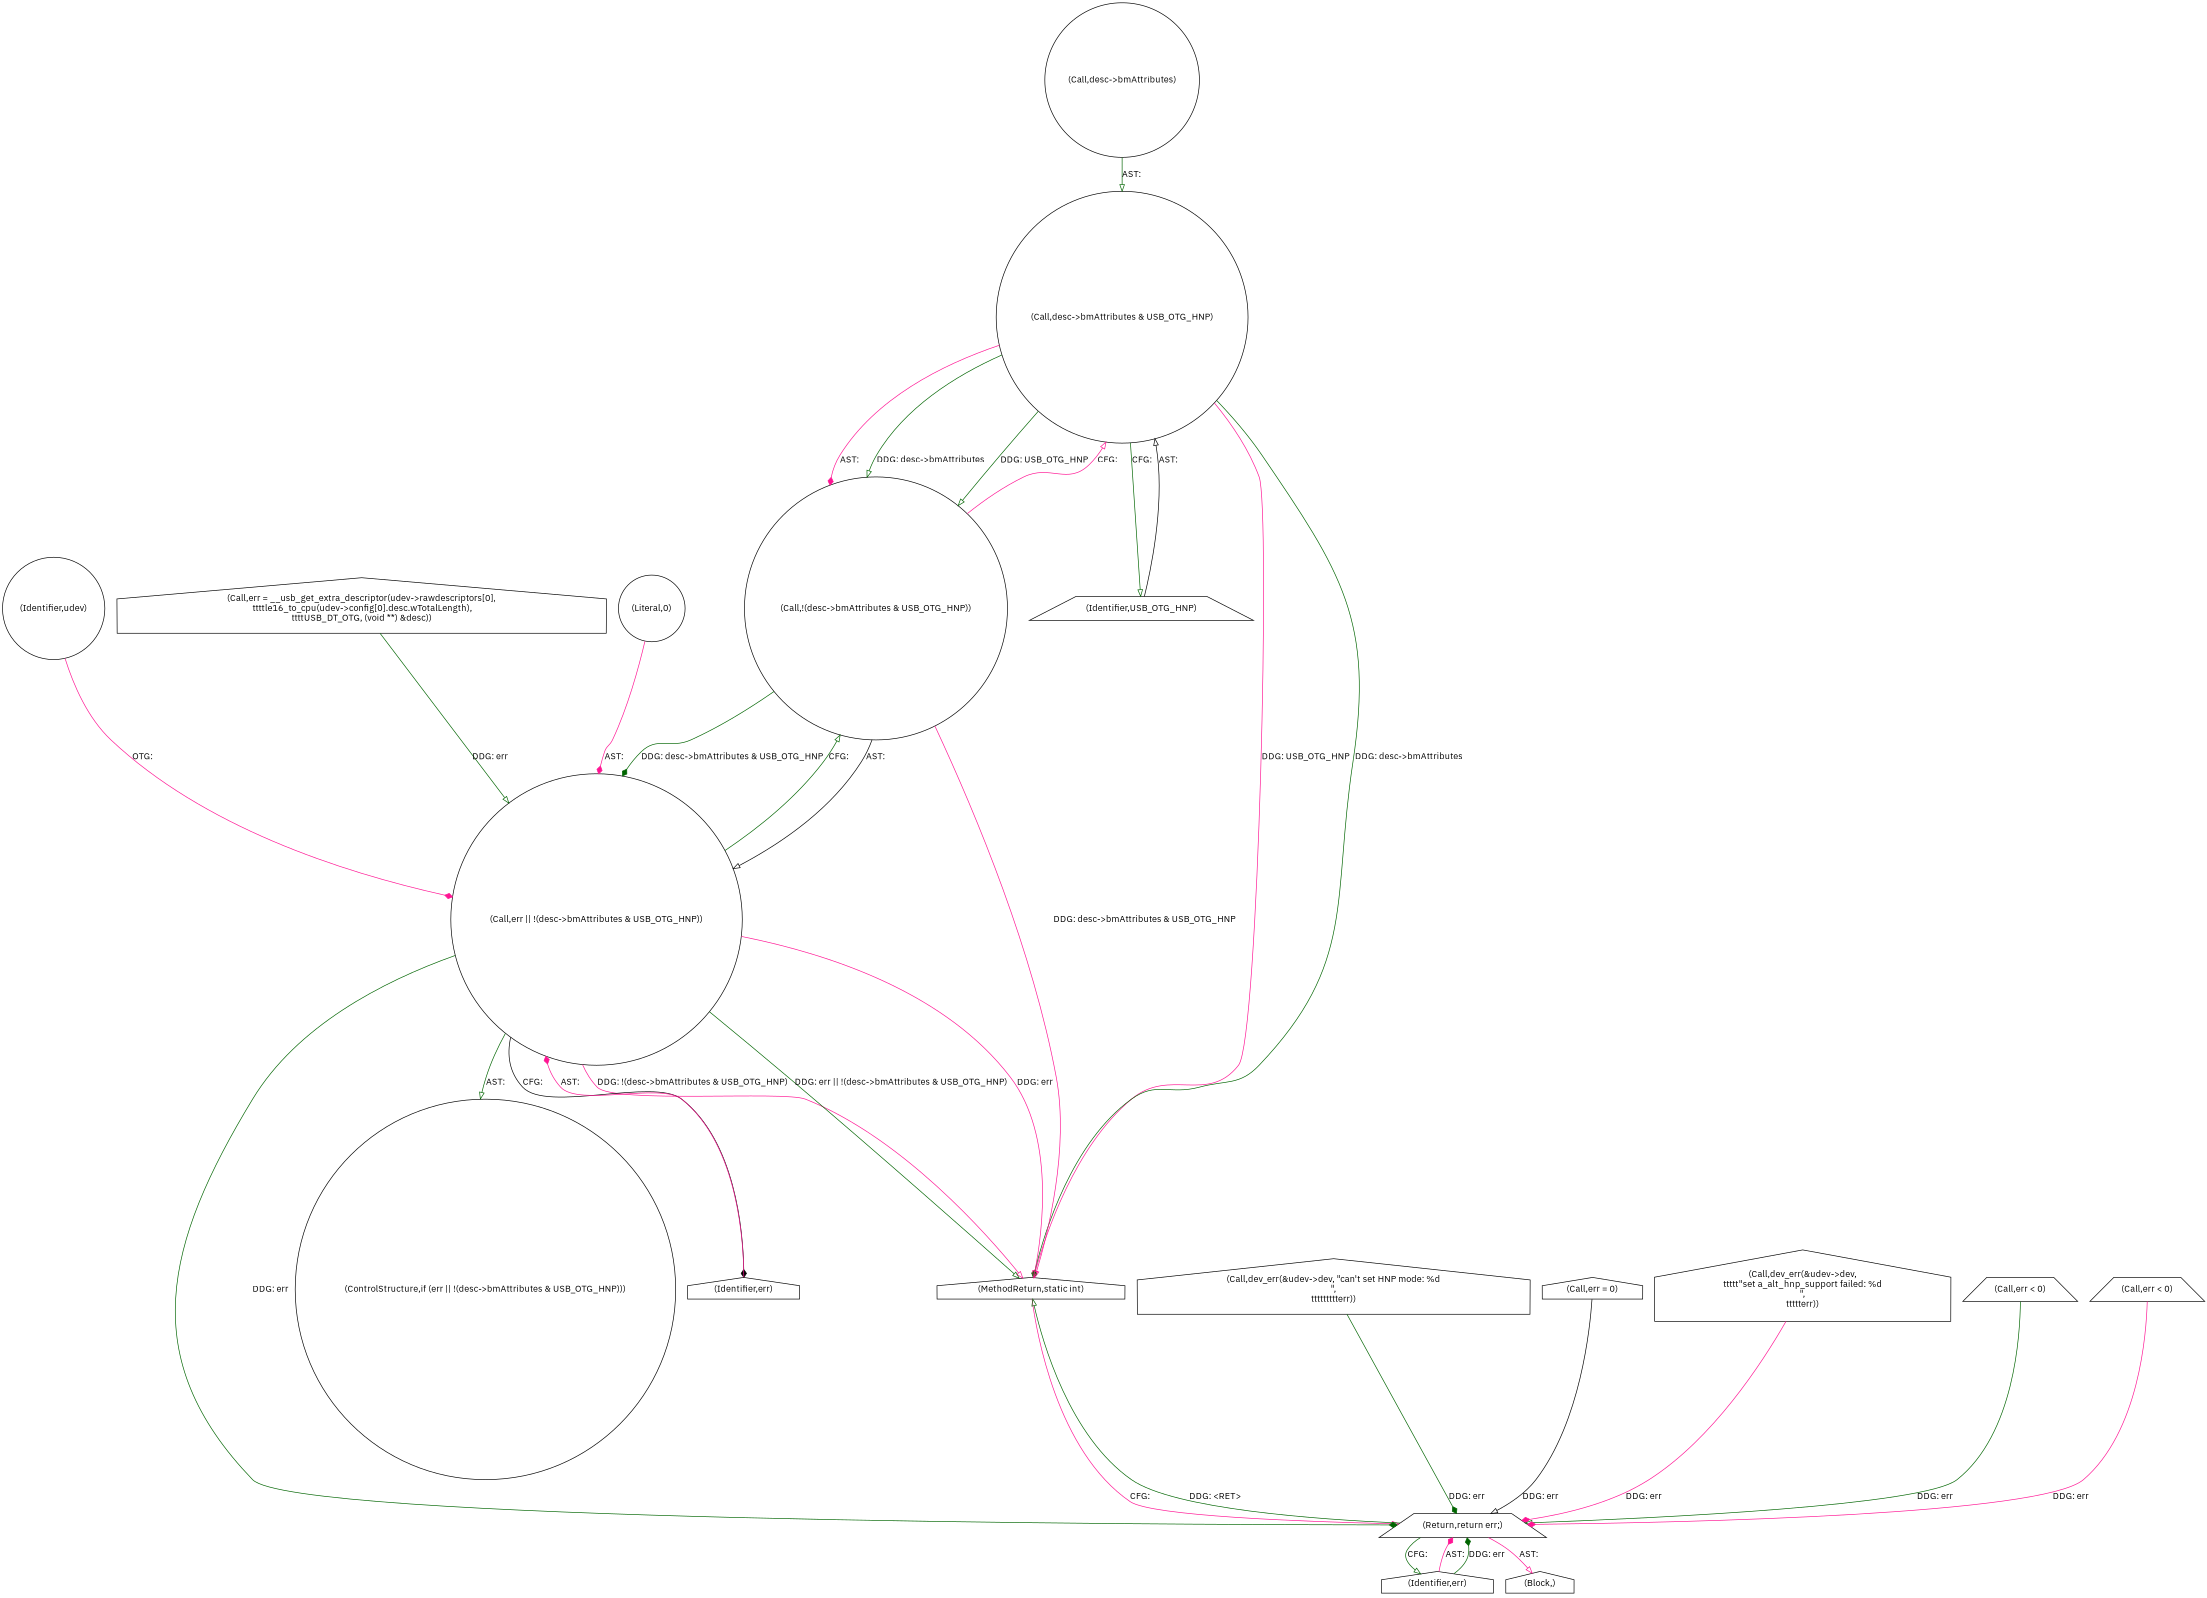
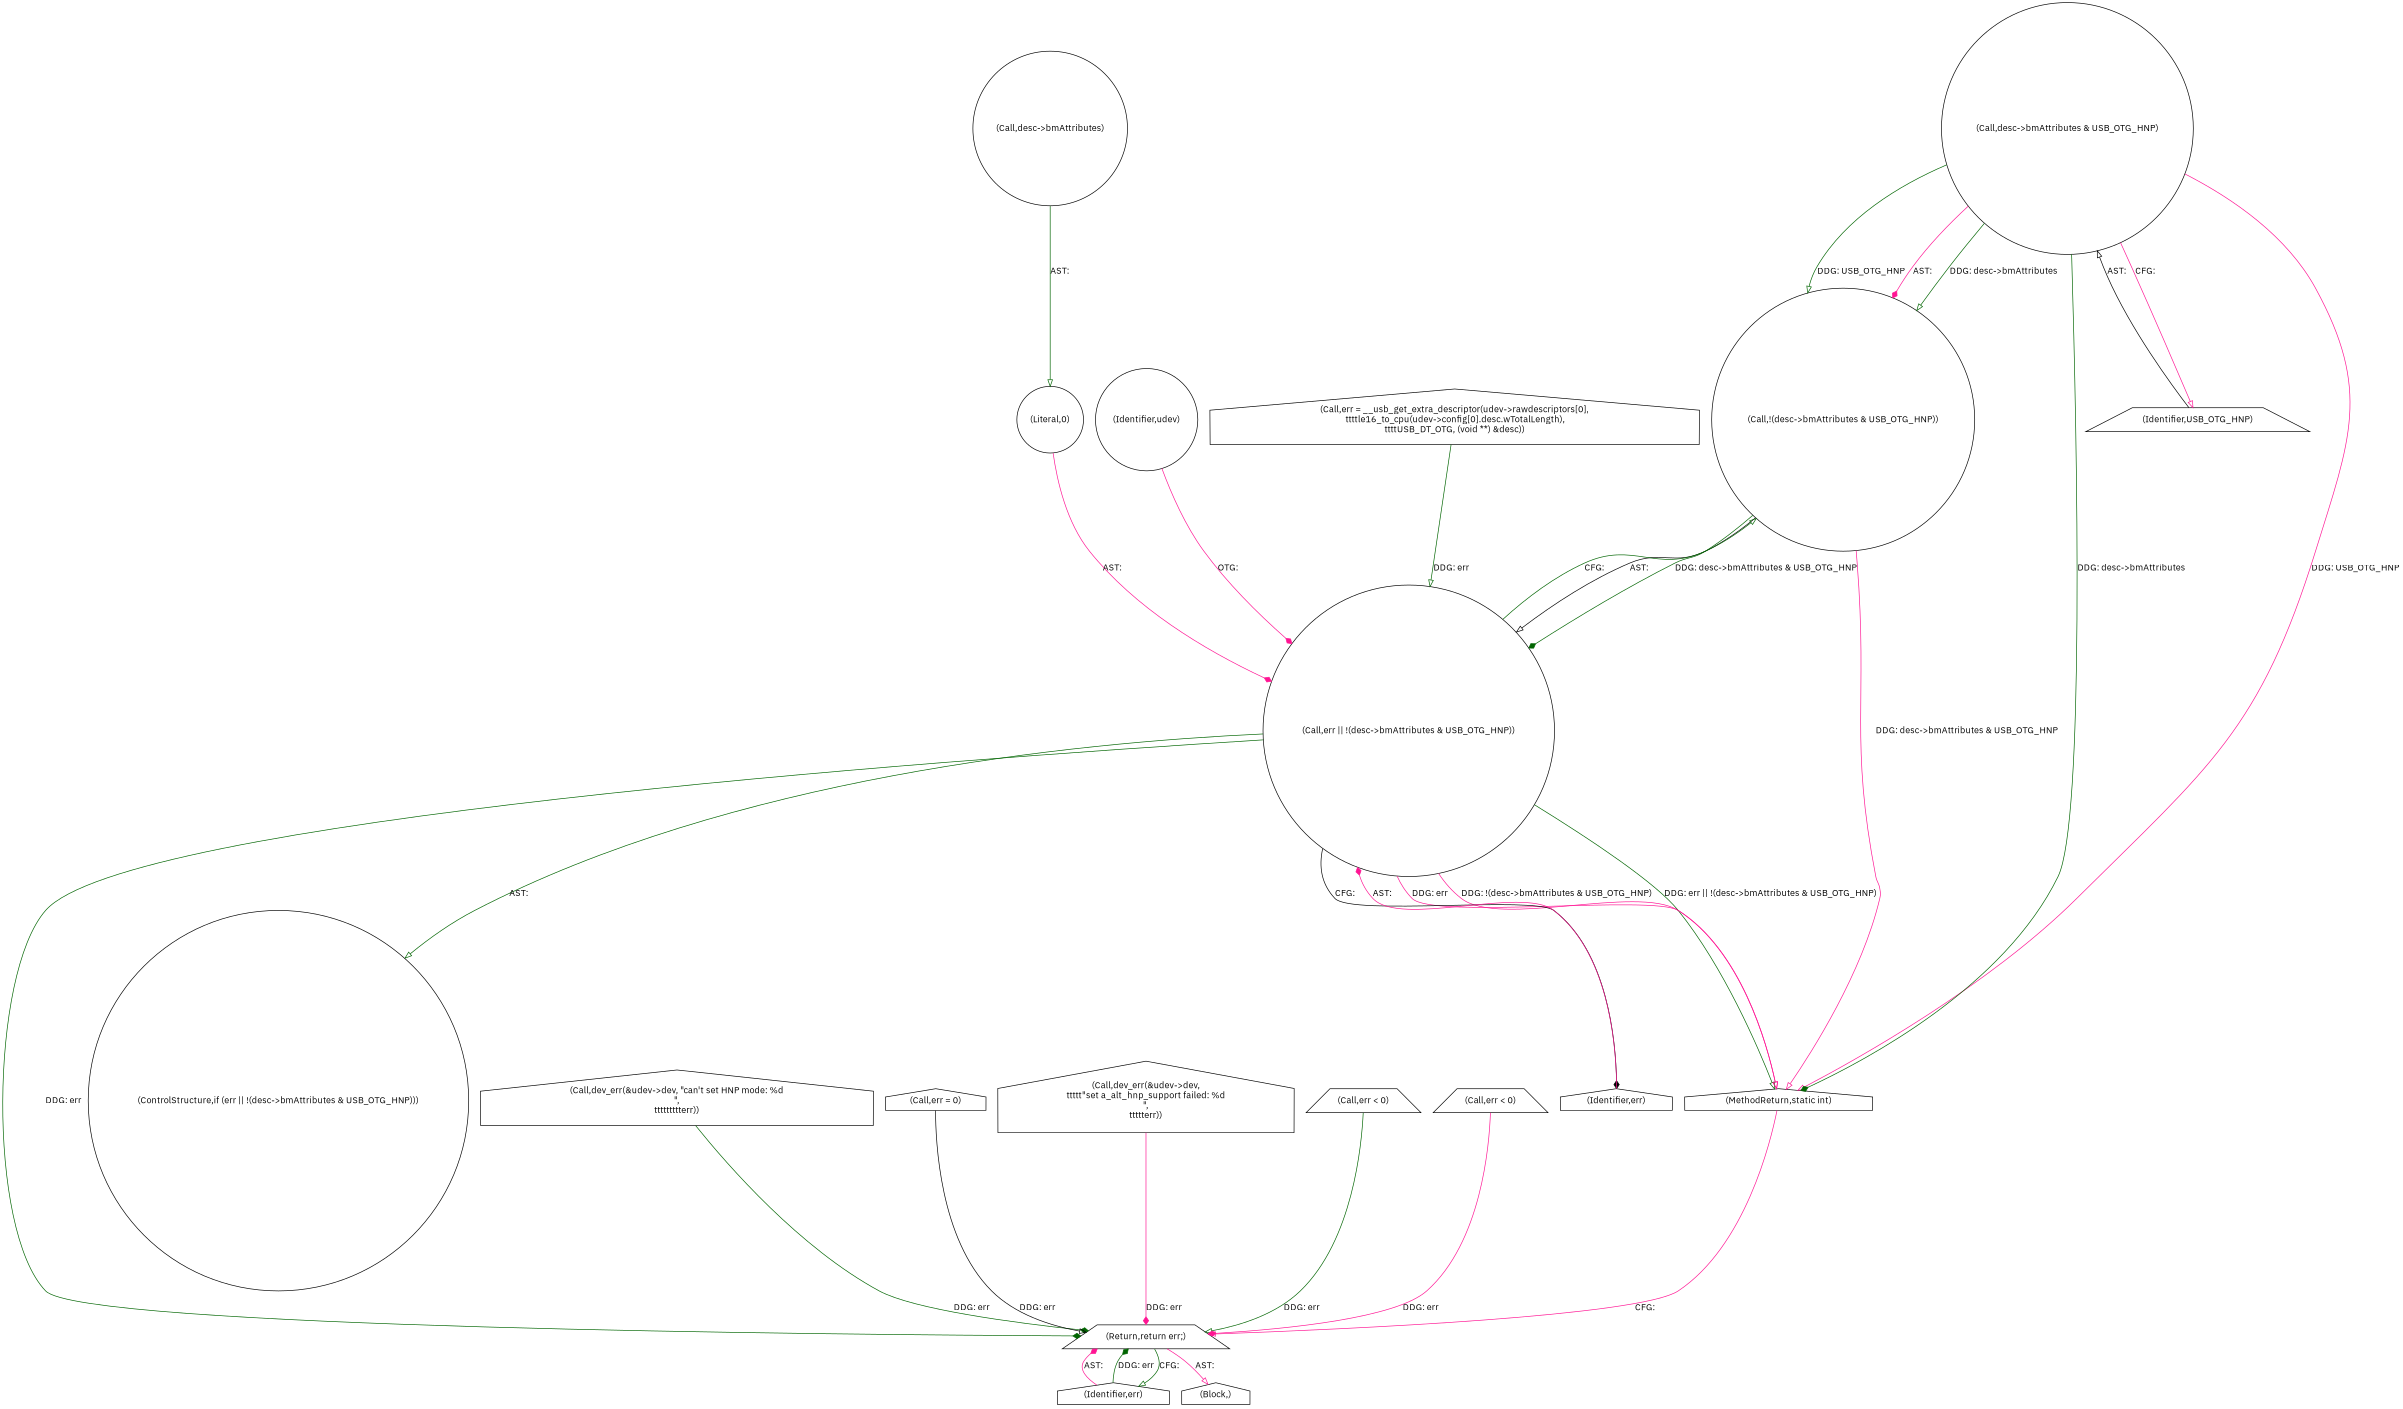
(1122, 171) -> (1050, 293)
(1035, 473) -> none
(1135, 516) -> (2156, 322)
(1164, 1494) -> none
